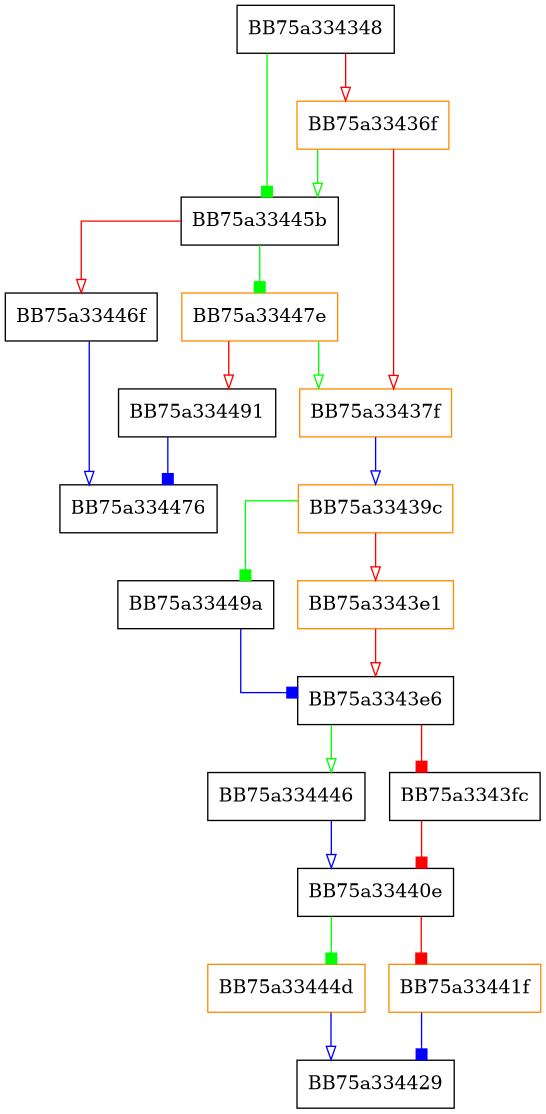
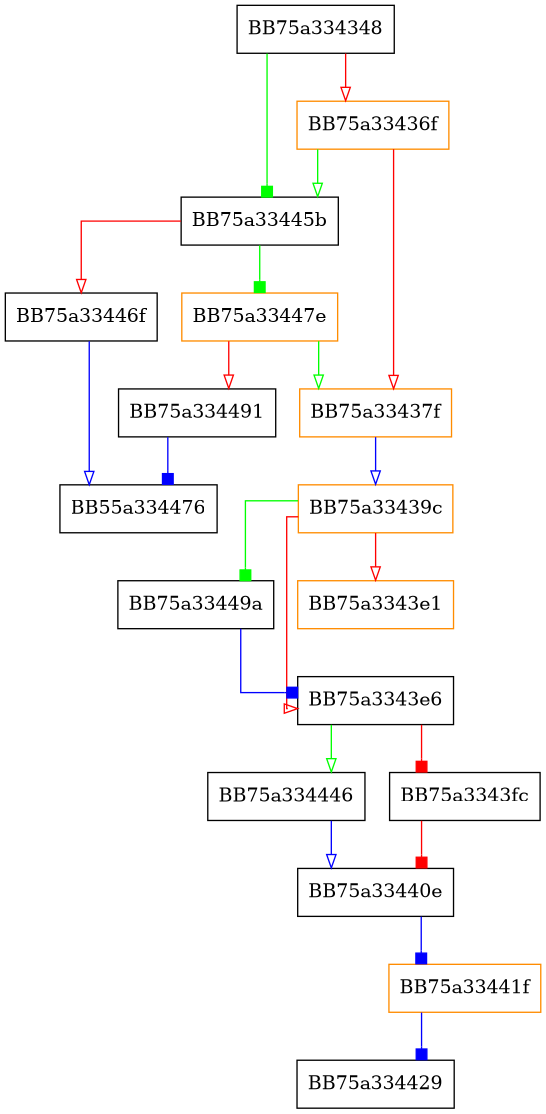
(139, 509) -> (139, 509)
(376, 646) -> (287, 607)
(421, 934) -> (421, 934)
(286, 988) -> none
